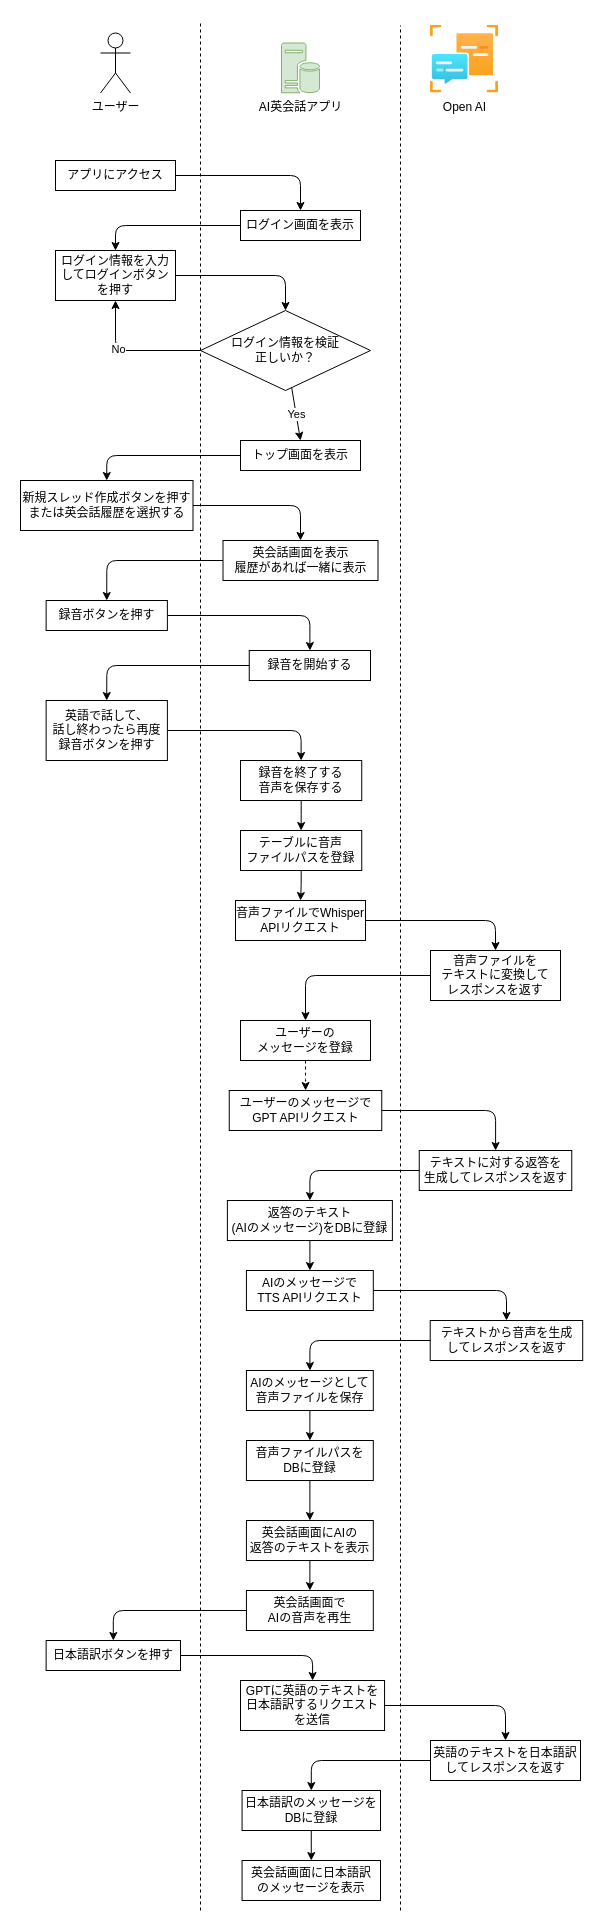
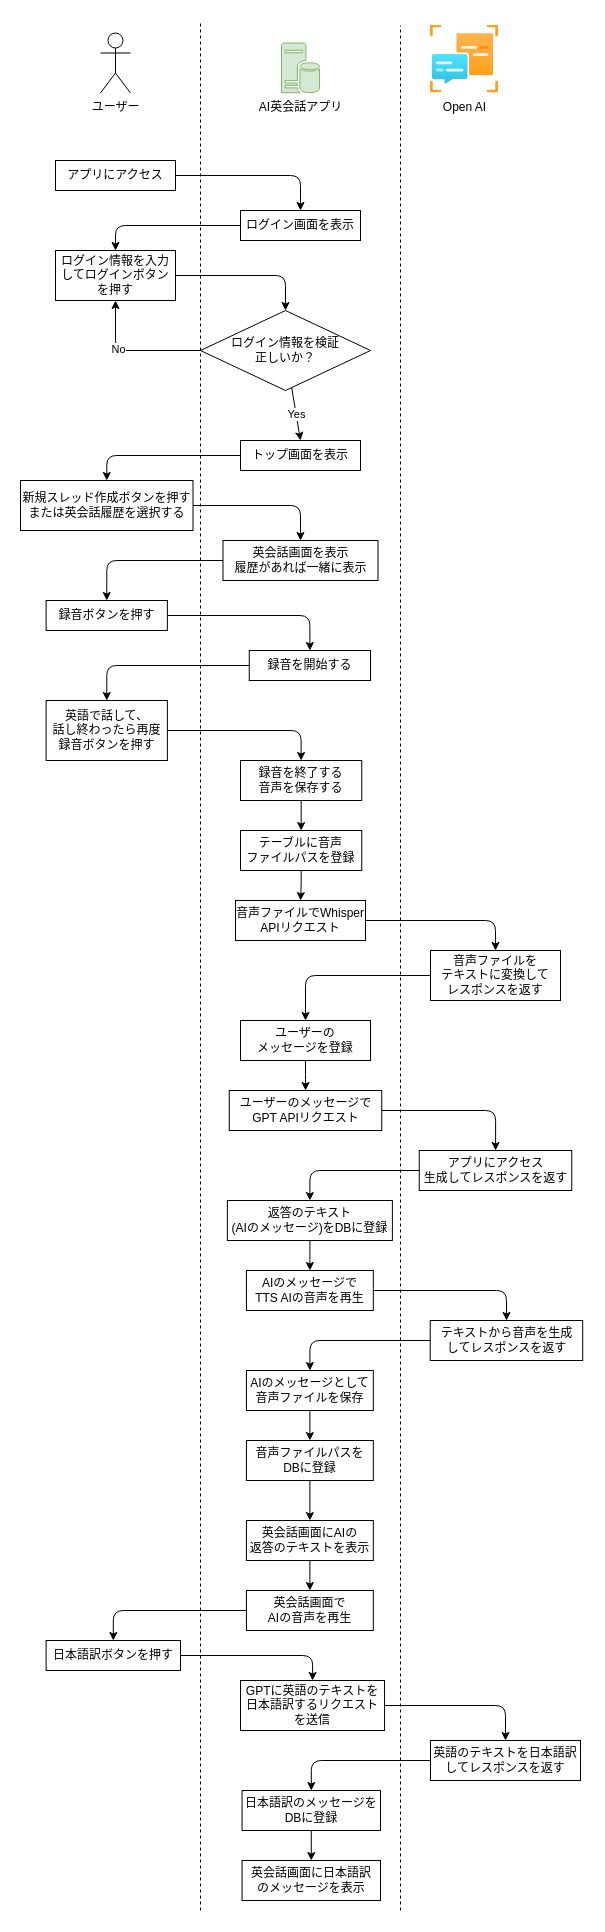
(306, 1073) -> (306, 1073)
(496, 1171) -> (496, 1171)
(310, 1291) -> (310, 1291)
